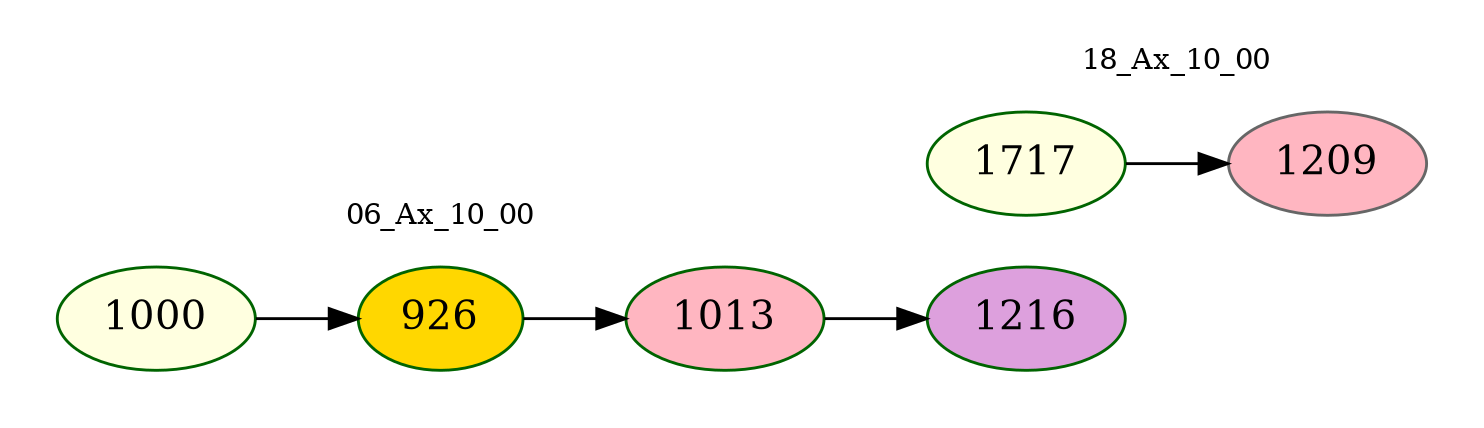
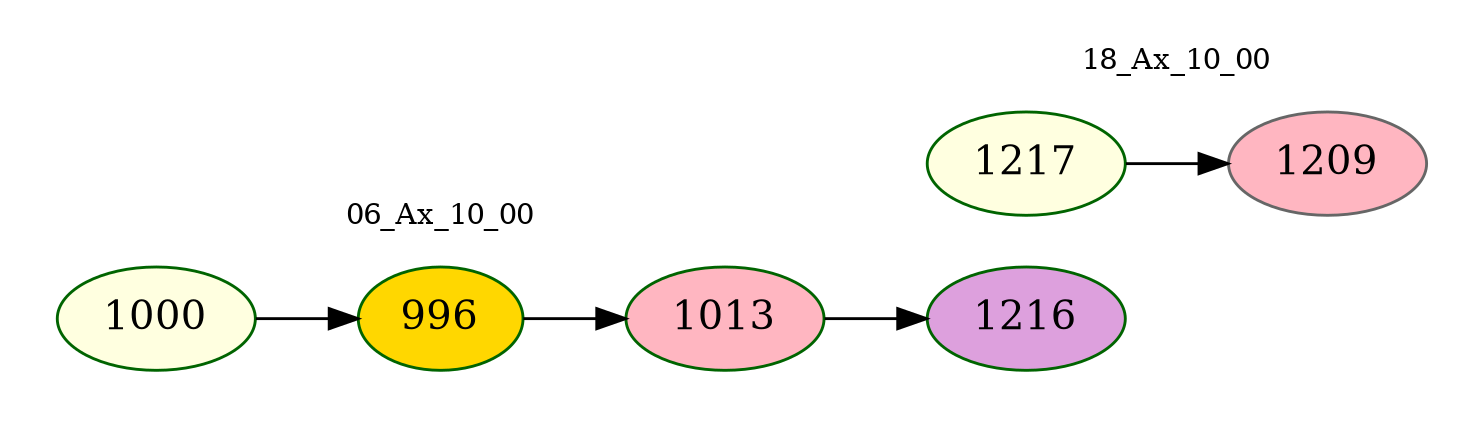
(1026, 164) -> (1026, 164)
(441, 319) -> (441, 319)
